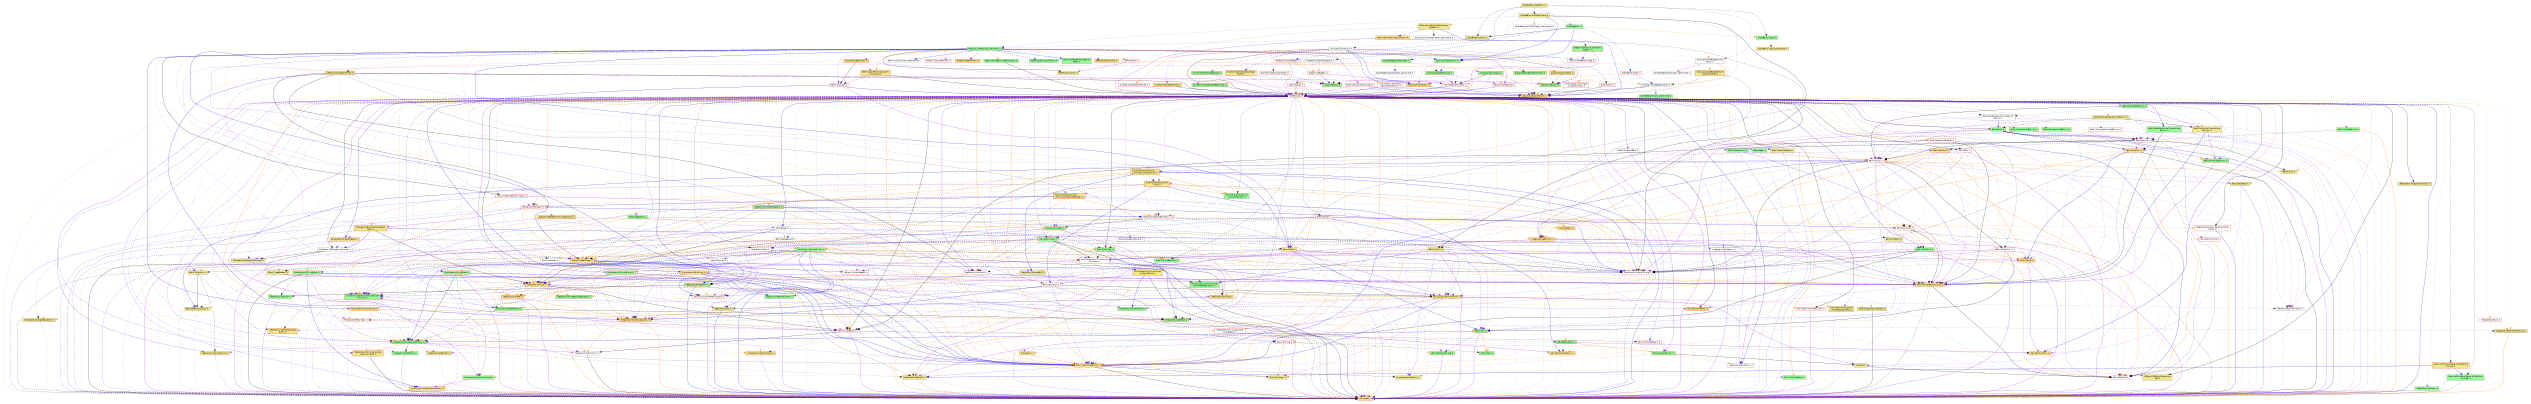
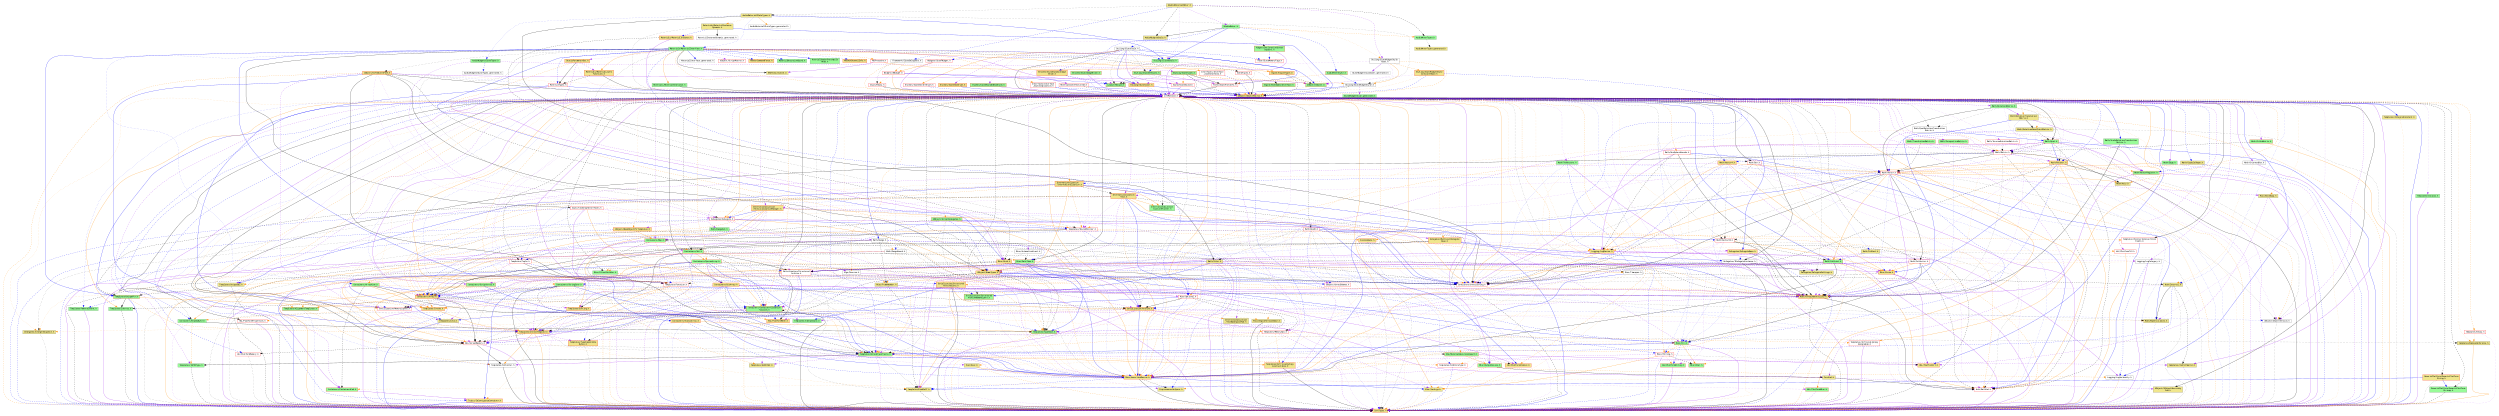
(1275, 73) -> none
(1631, 73) -> (1336, 73)
(2158, 123) -> (2029, 123)
none -> (493, 193)
(1269, 254) -> (1010, 265)
(588, 274) -> (393, 276)
(1566, 342) -> (1462, 354)
(761, 353) -> (1453, 365)
